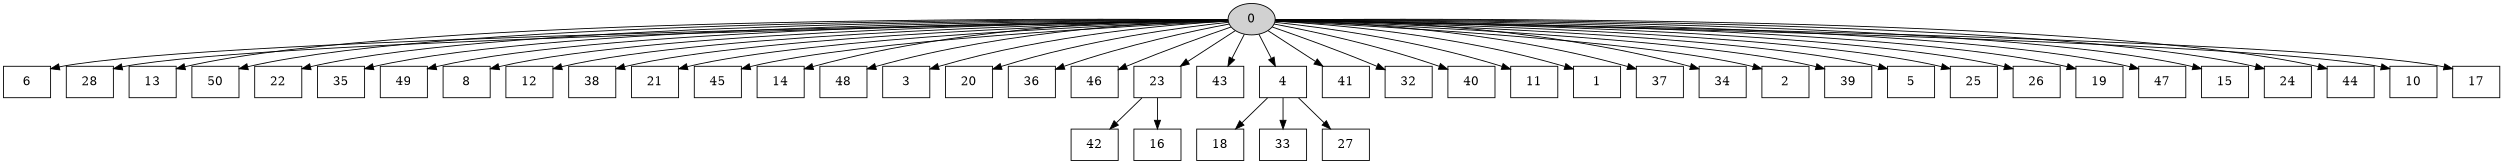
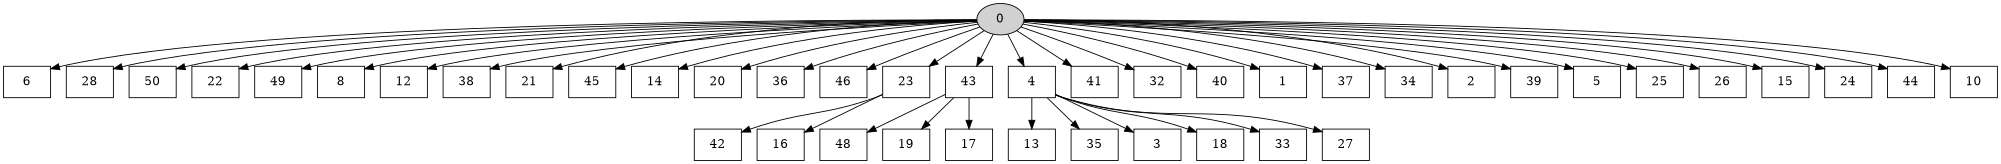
(705, 25) -> (1032, 109)
(800, 28) -> (1060, 110)
(1672, 30) -> (941, 110)
(1860, 33) -> (969, 109)
(1082, 36) -> (1092, 112)
(989, 42) -> (910, 111)
(1534, 82) -> none
(2162, 82) -> none
